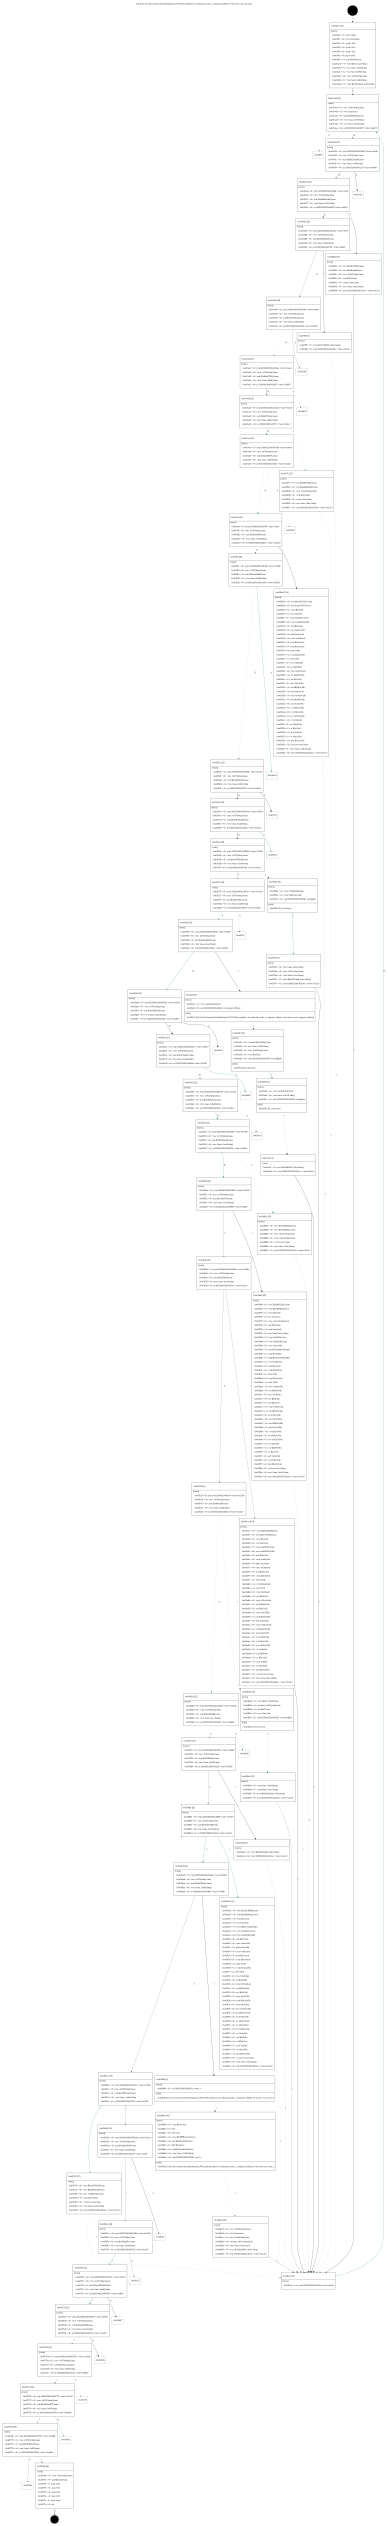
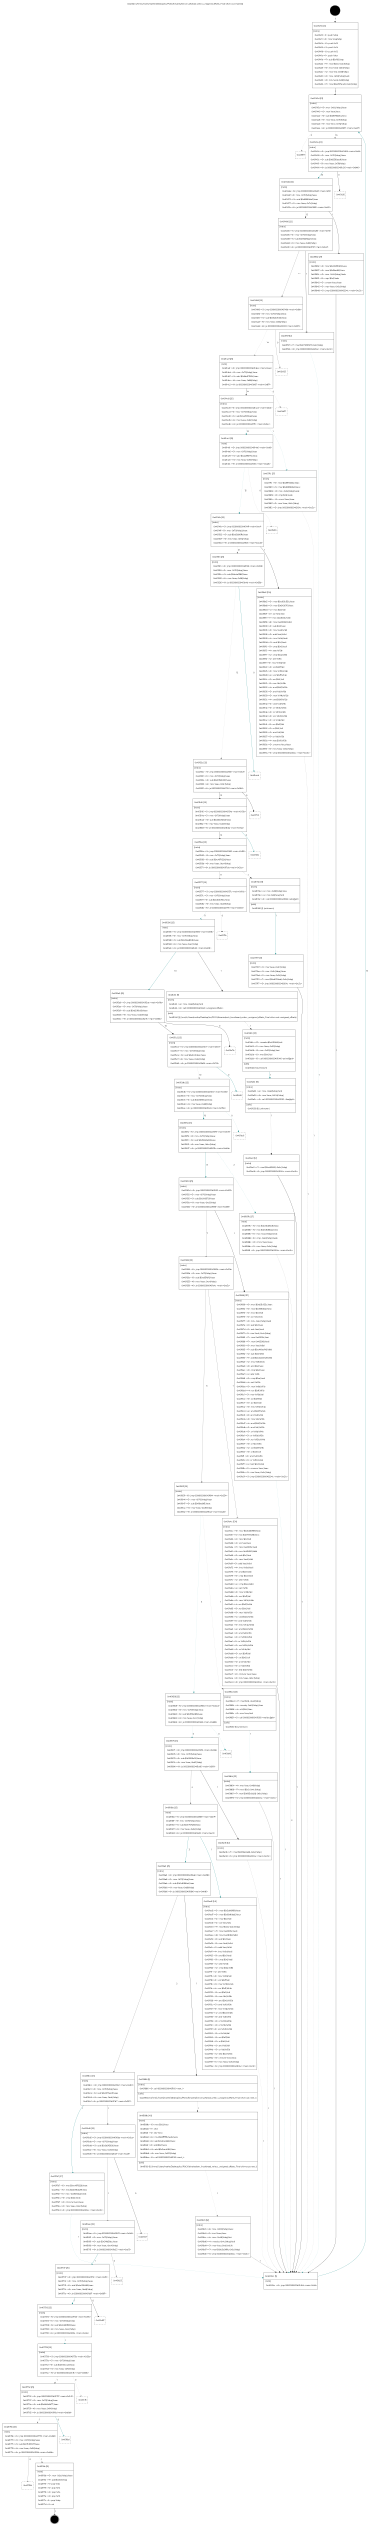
(100, 2360) -> none
